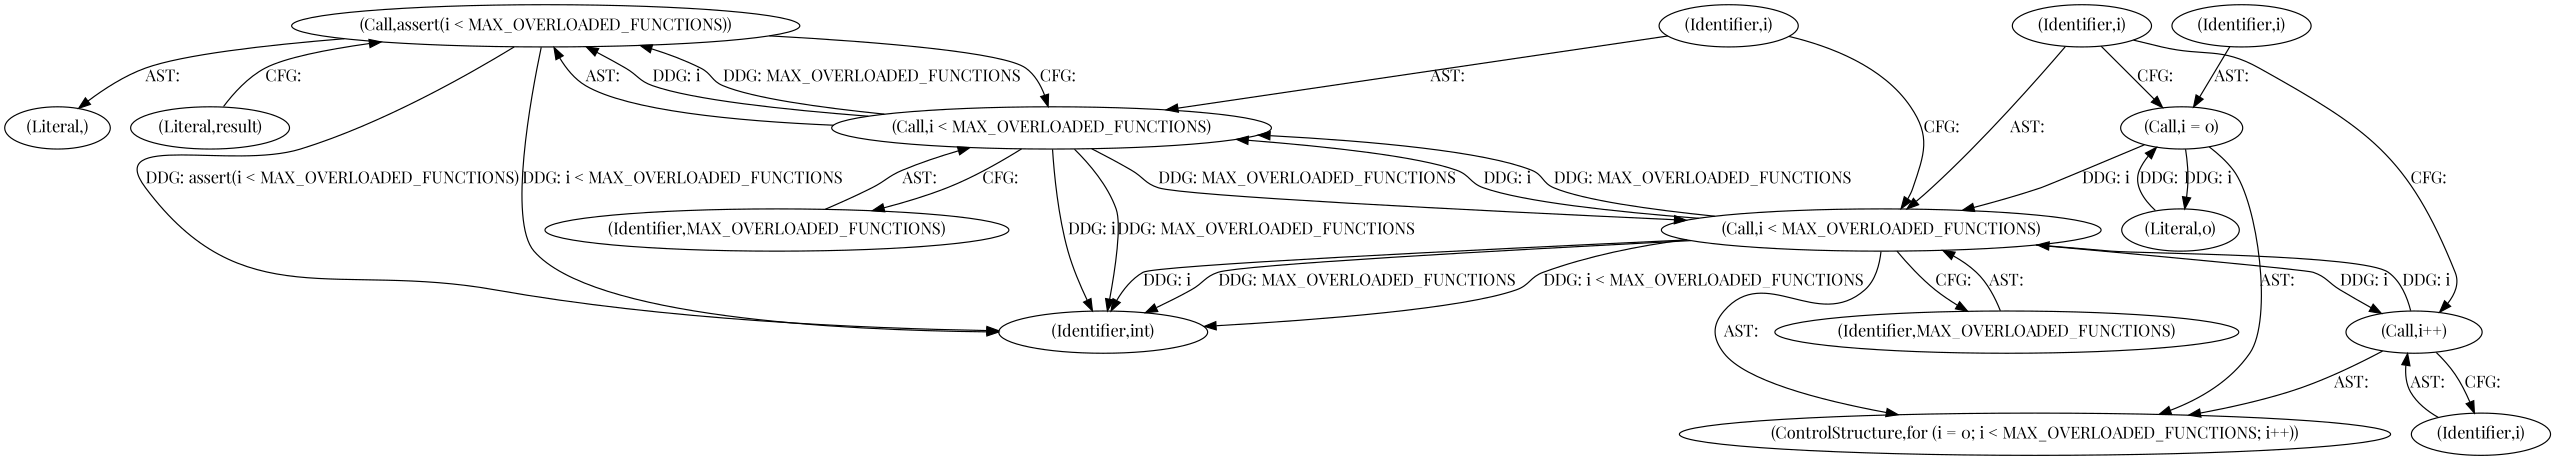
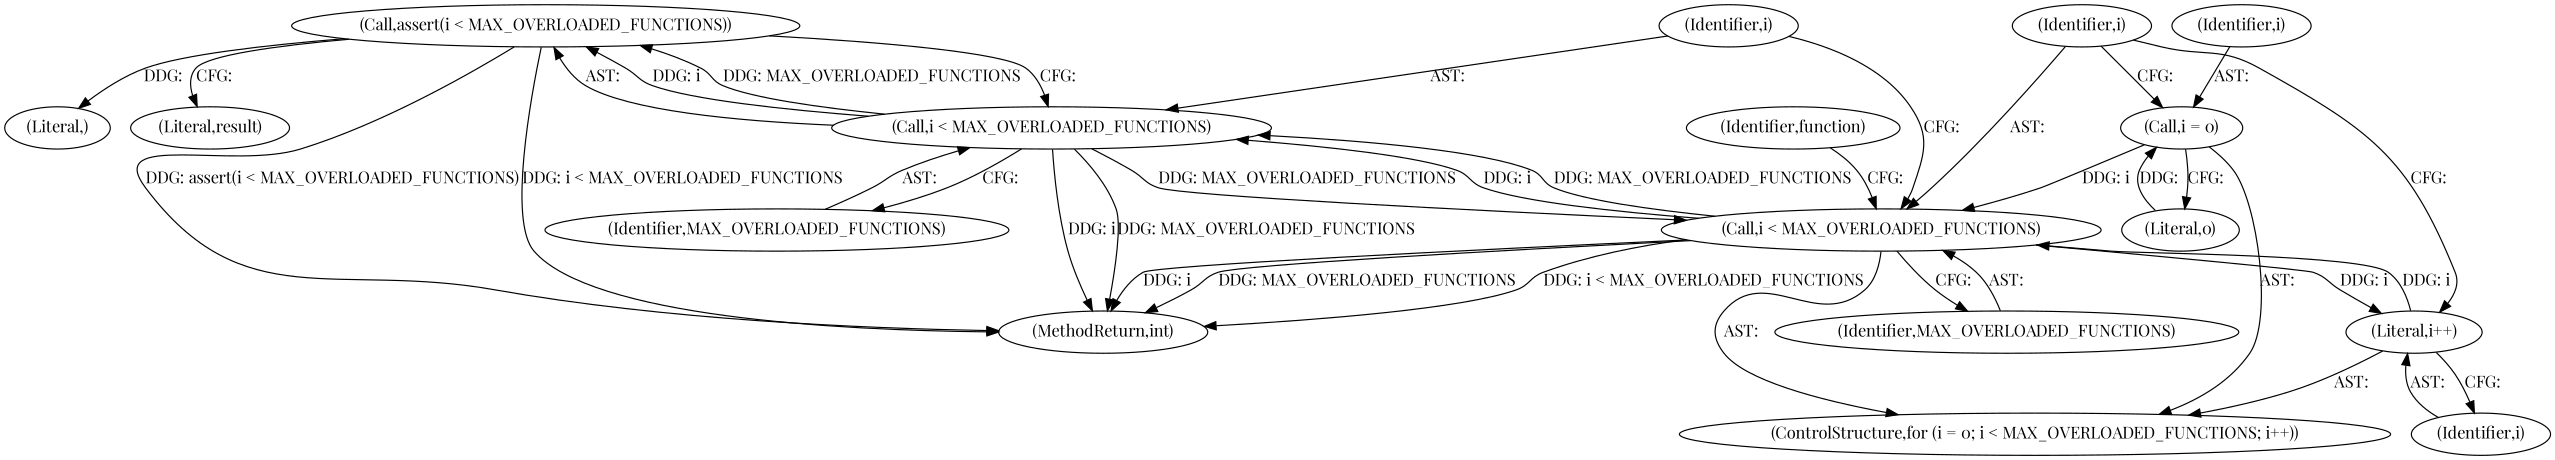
(289, 59) -> (257, 50)
(165, 77) -> (165, 77)
none -> (1793, 128)
(2208, 179) -> (2208, 179)
(1103, 332) -> (1103, 332)
(2414, 332) -> (2414, 332)
